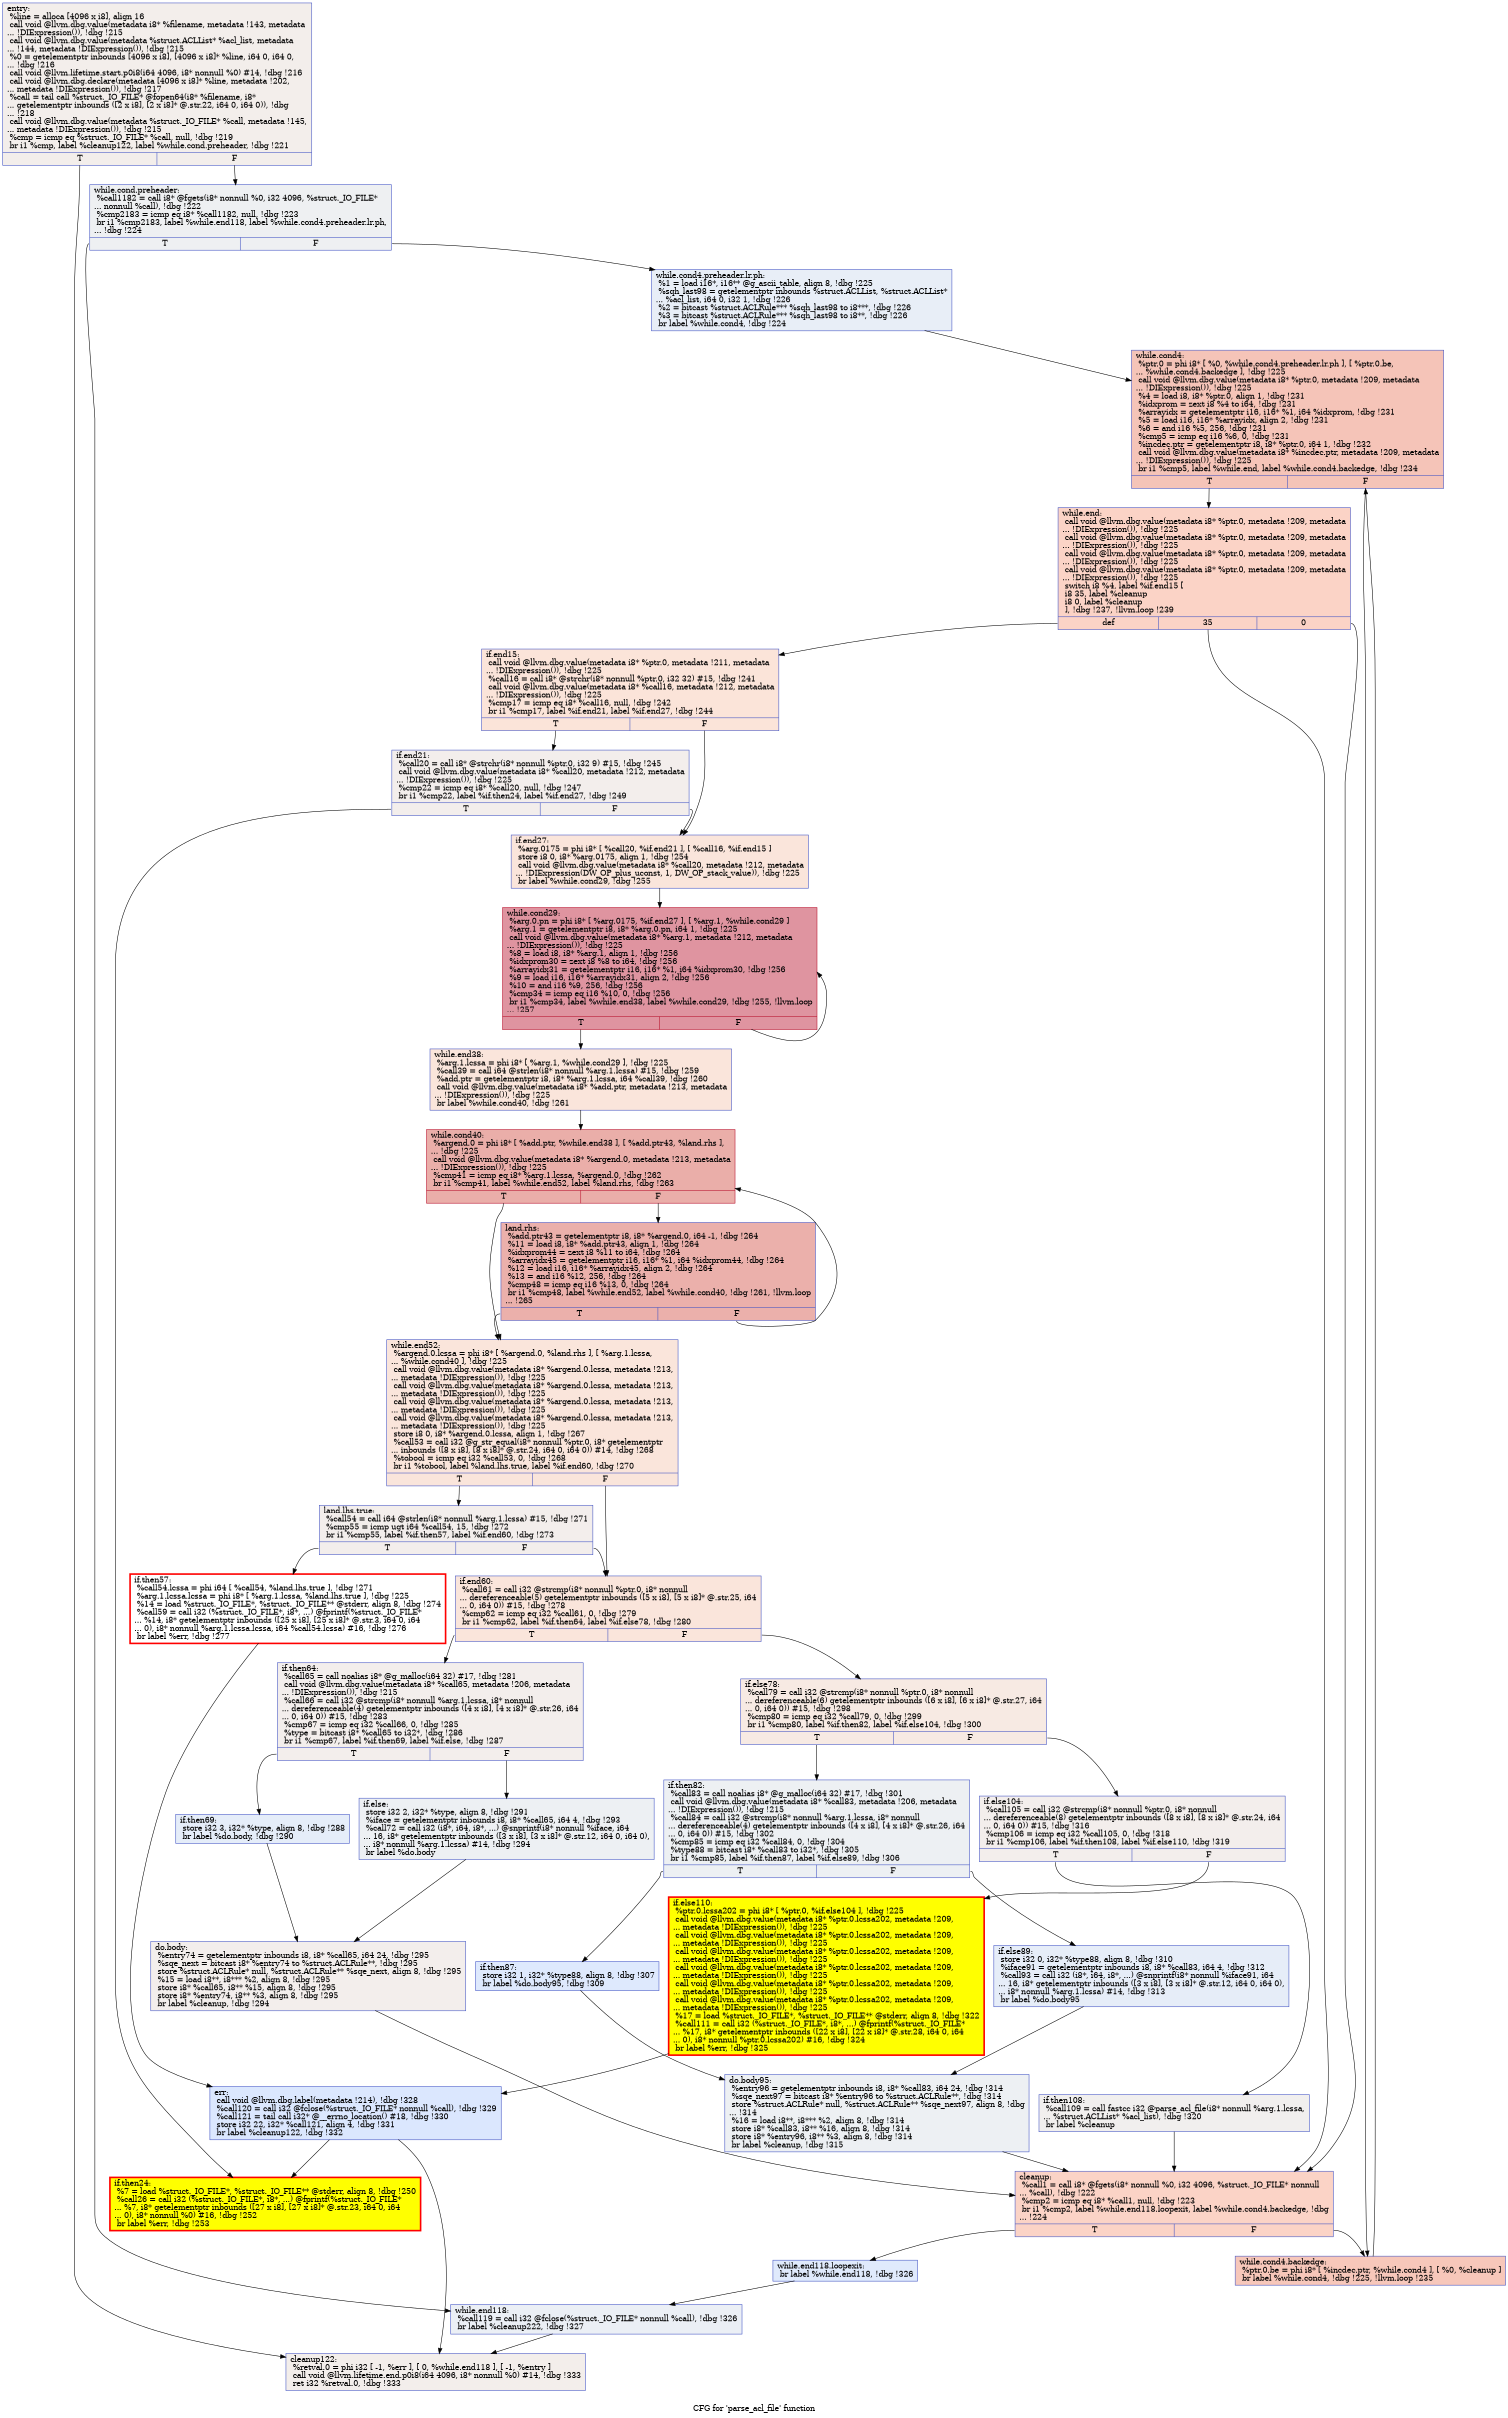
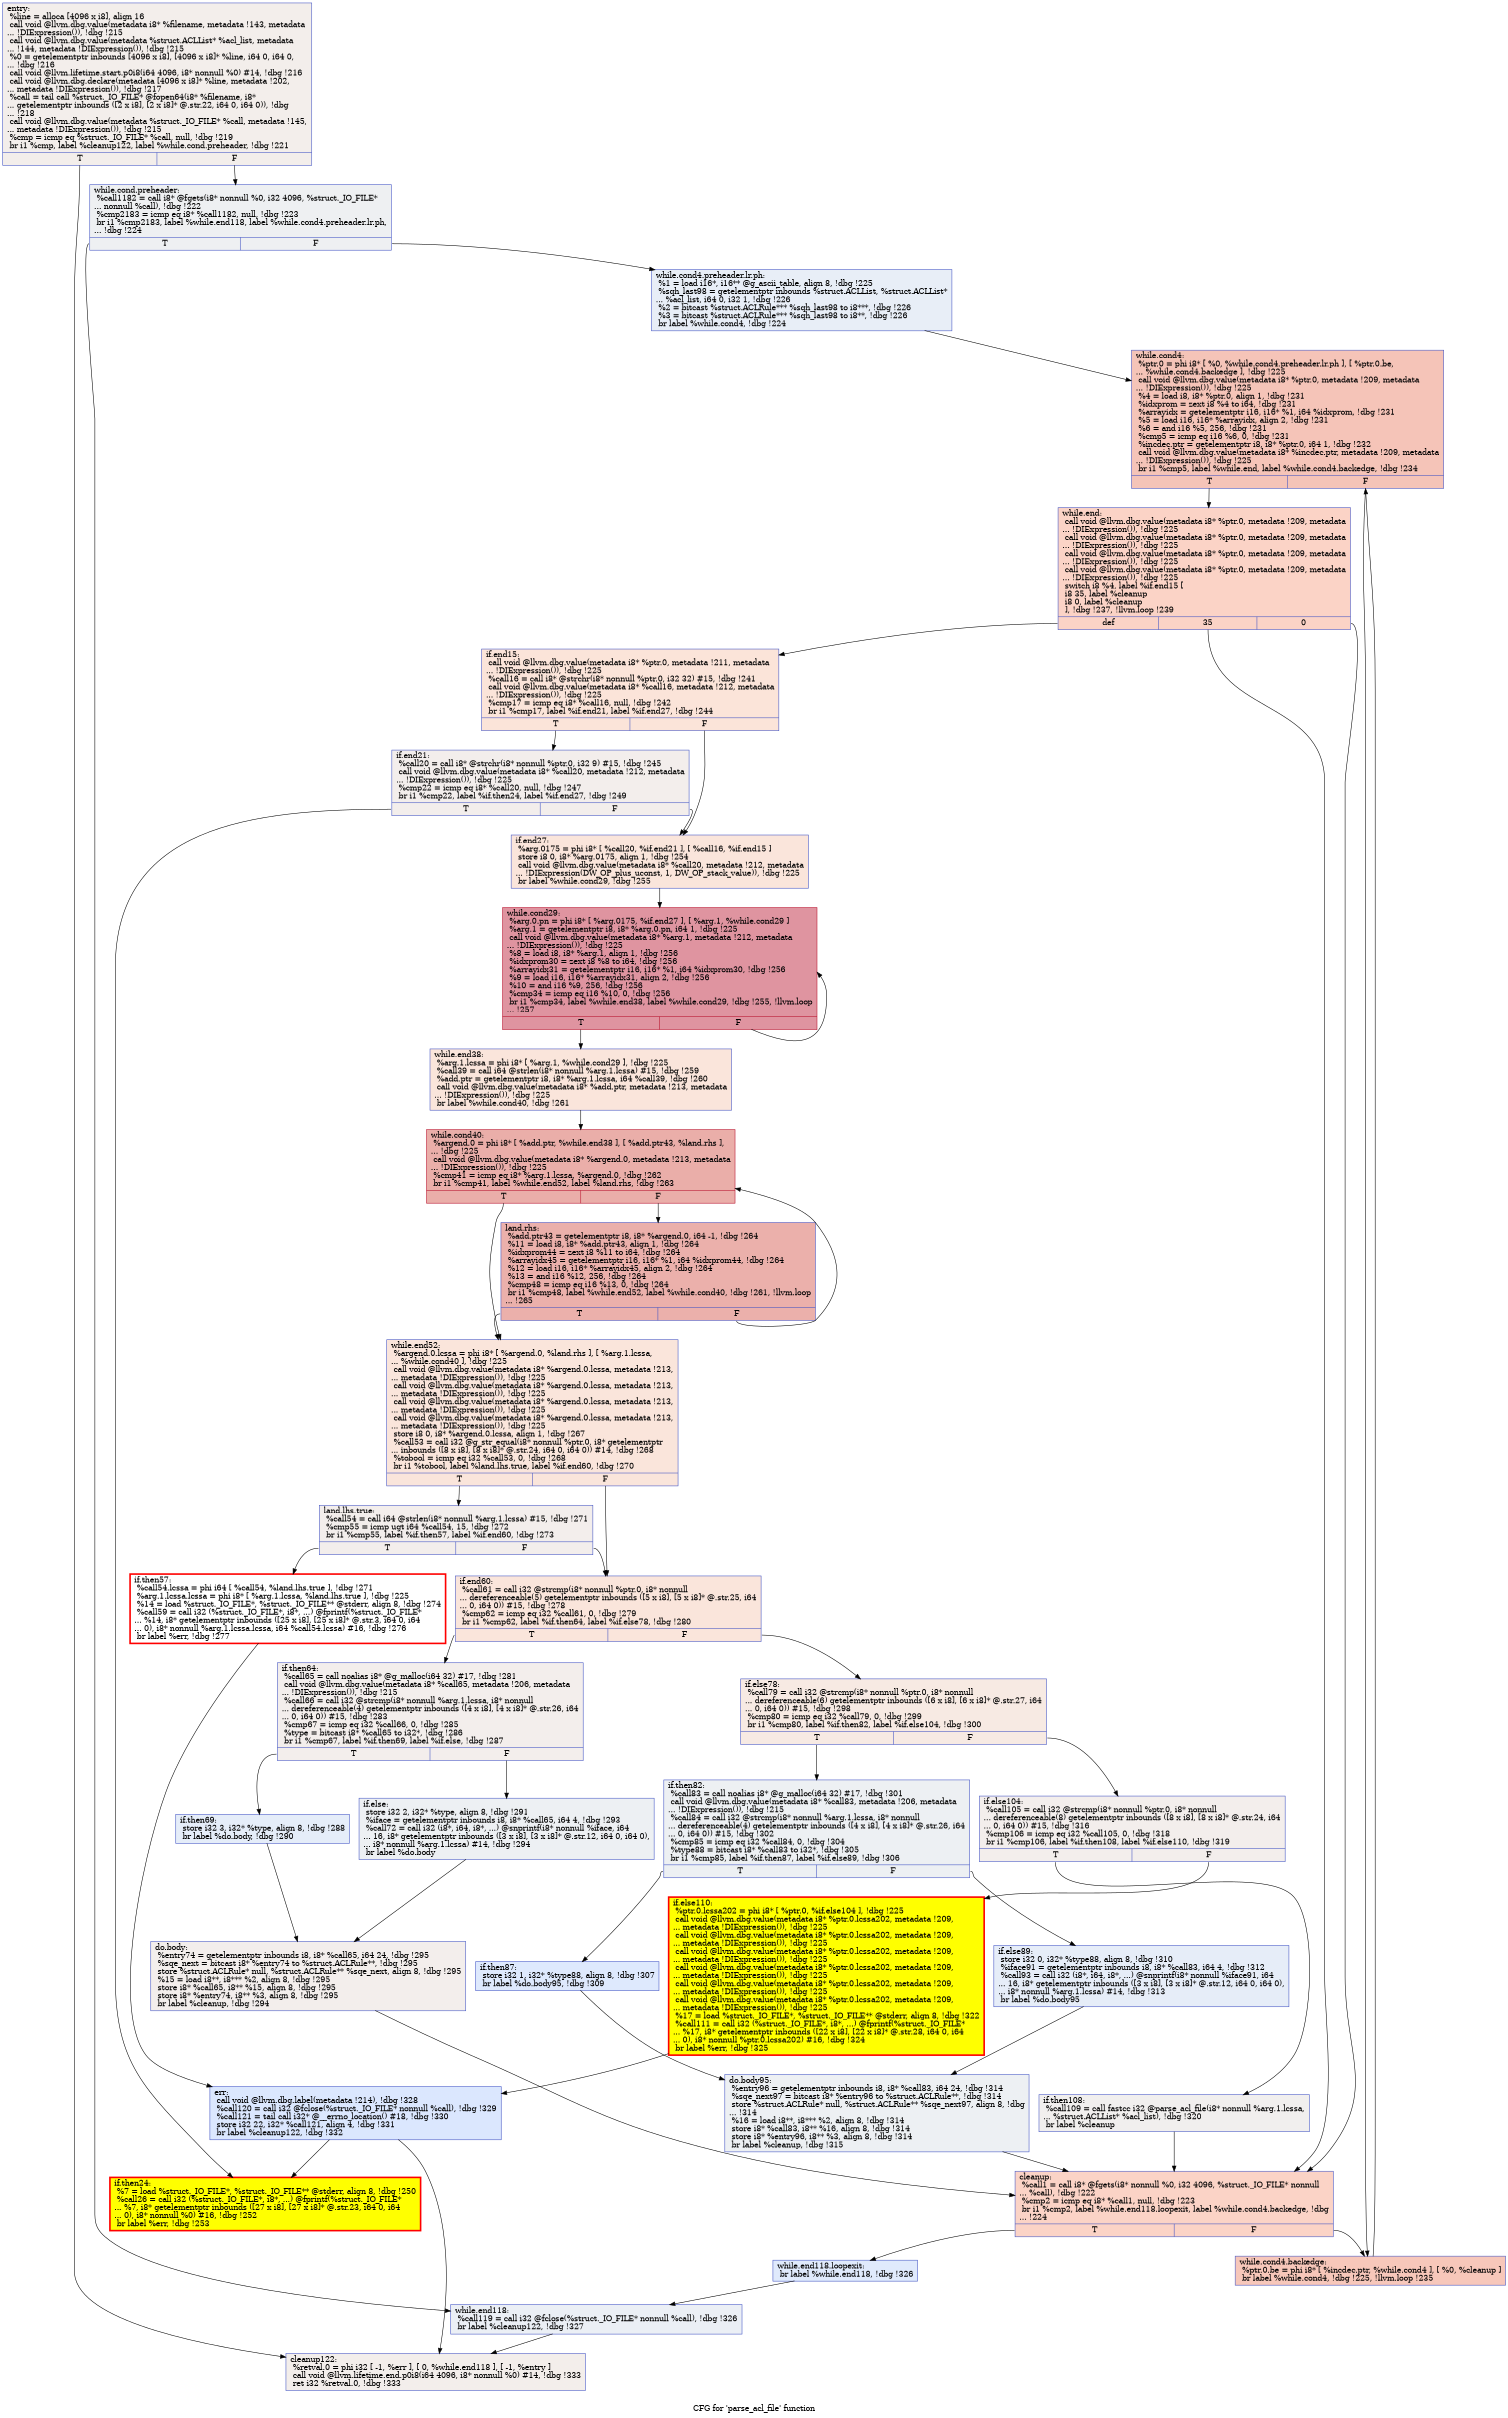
(519, 2327) -> (519, 2327)
